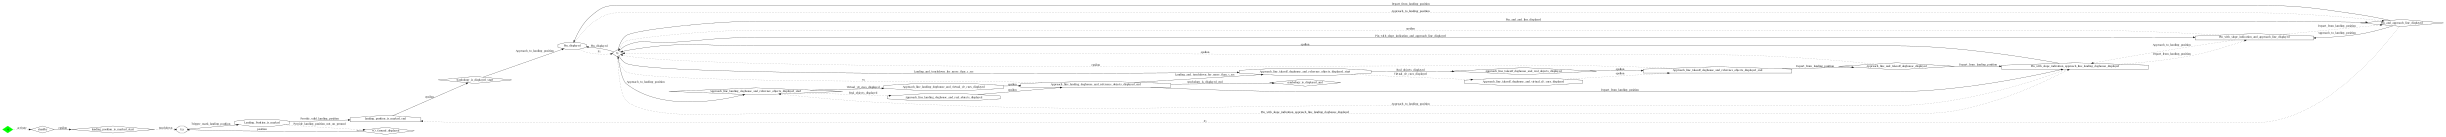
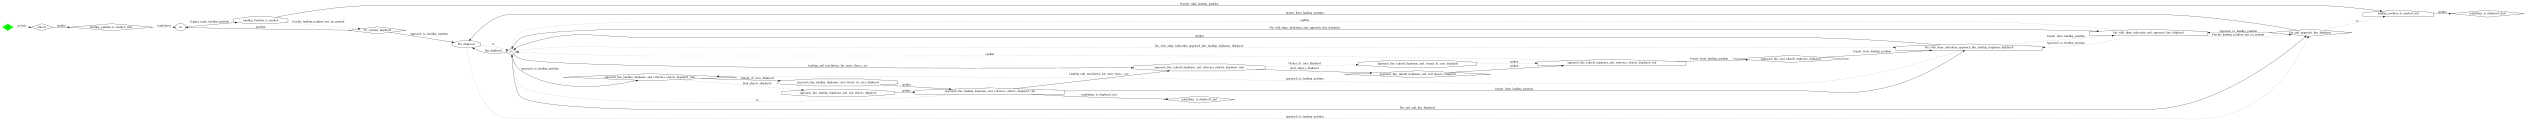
(2337, 26) -> (2238, 35)
(1250, 54) -> none
(522, 63) -> (421, 37)
(43, 130) -> (42, 27)
